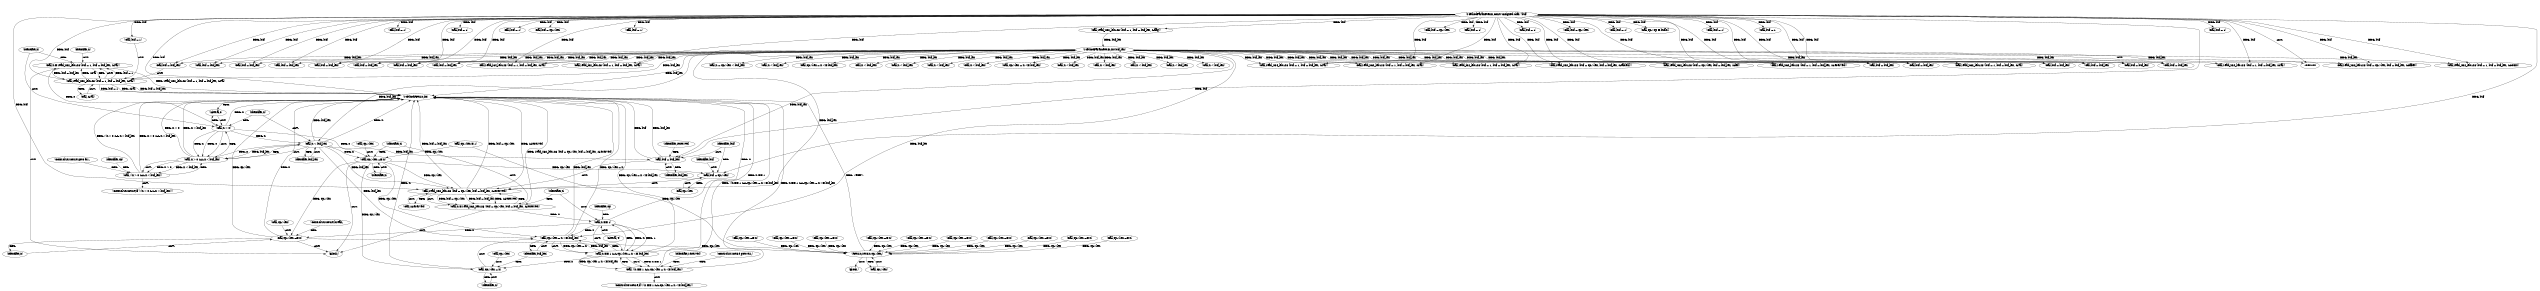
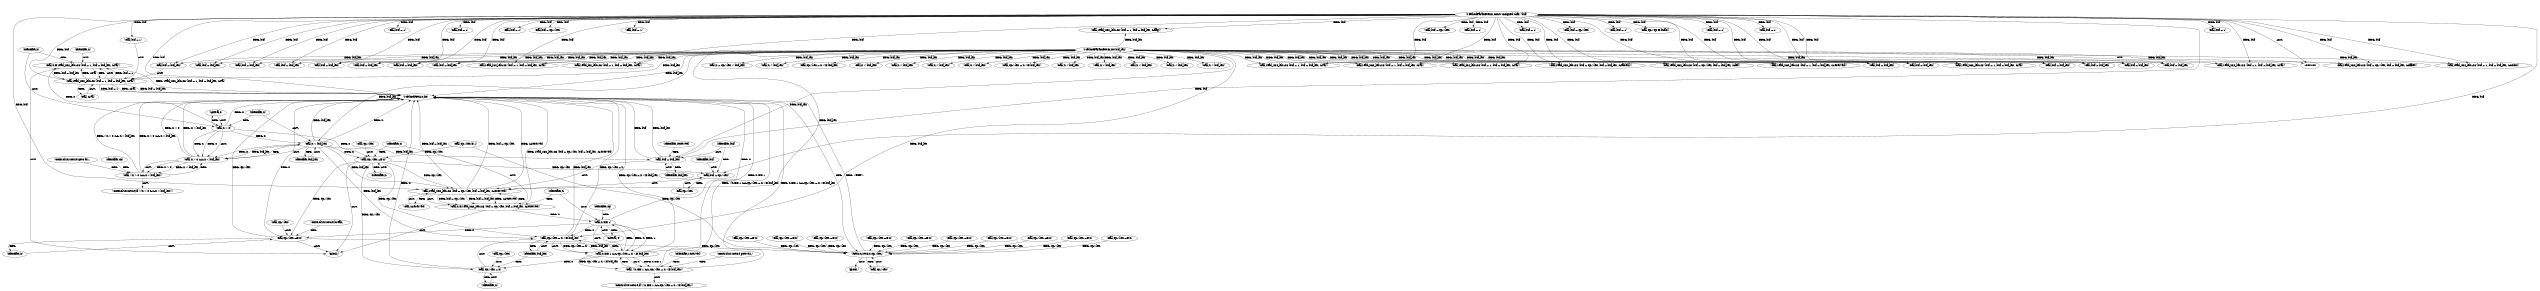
(1103, 38) -> (1123, 42)
(308, 101) -> (784, 103)
(228, 148) -> none
none -> (610, 229)
